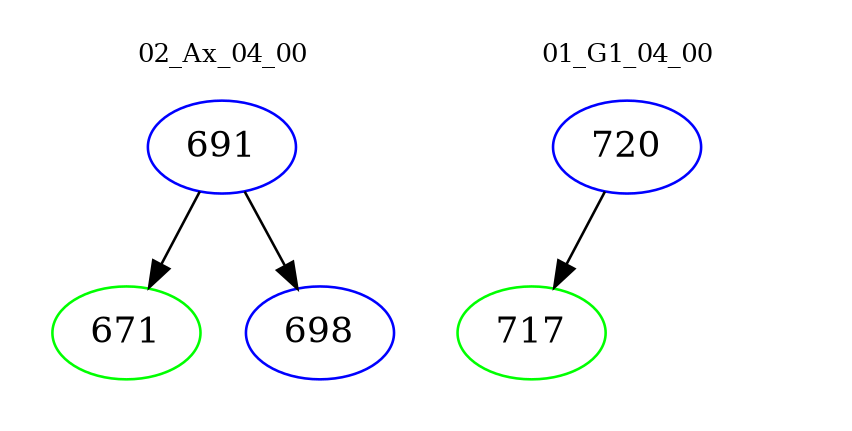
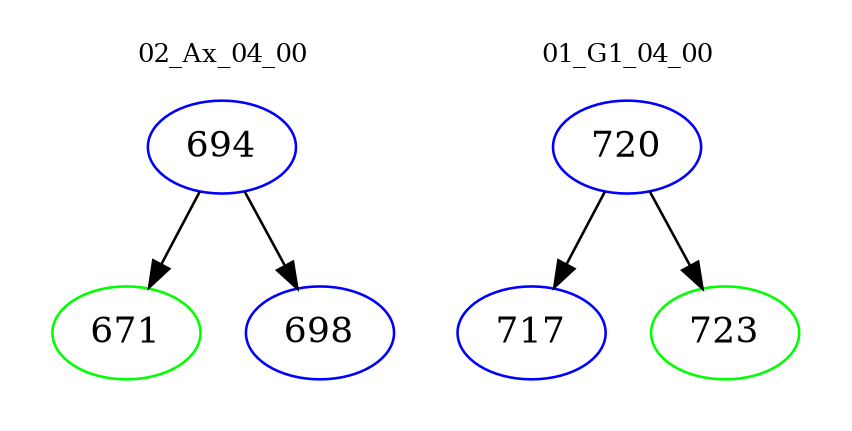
(222, 147) -> (222, 147)
(532, 333) -> (532, 333)
none -> (725, 333)
